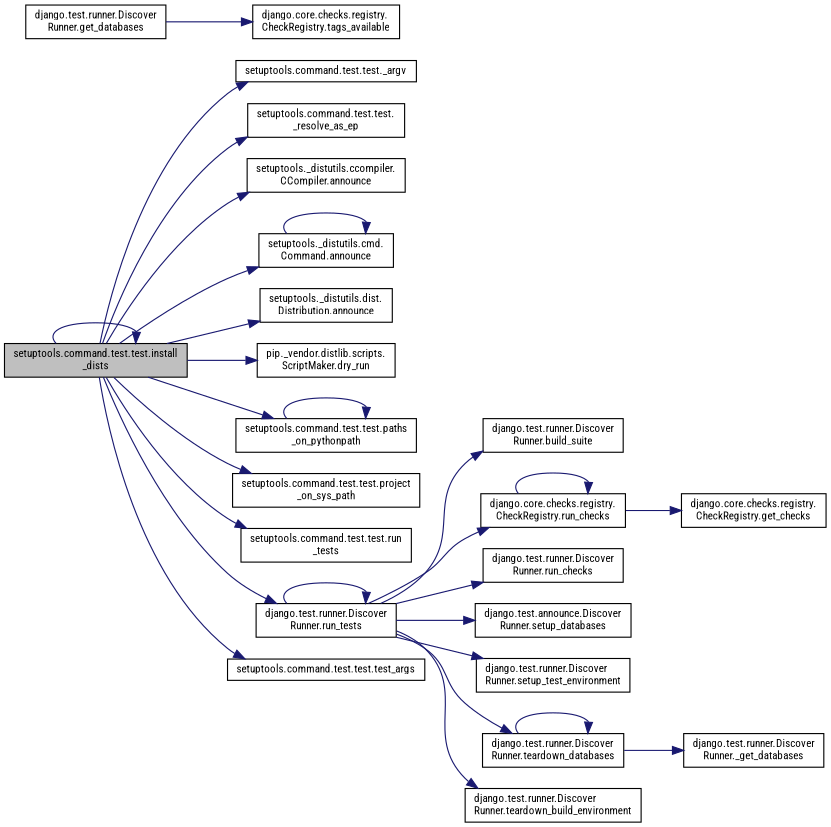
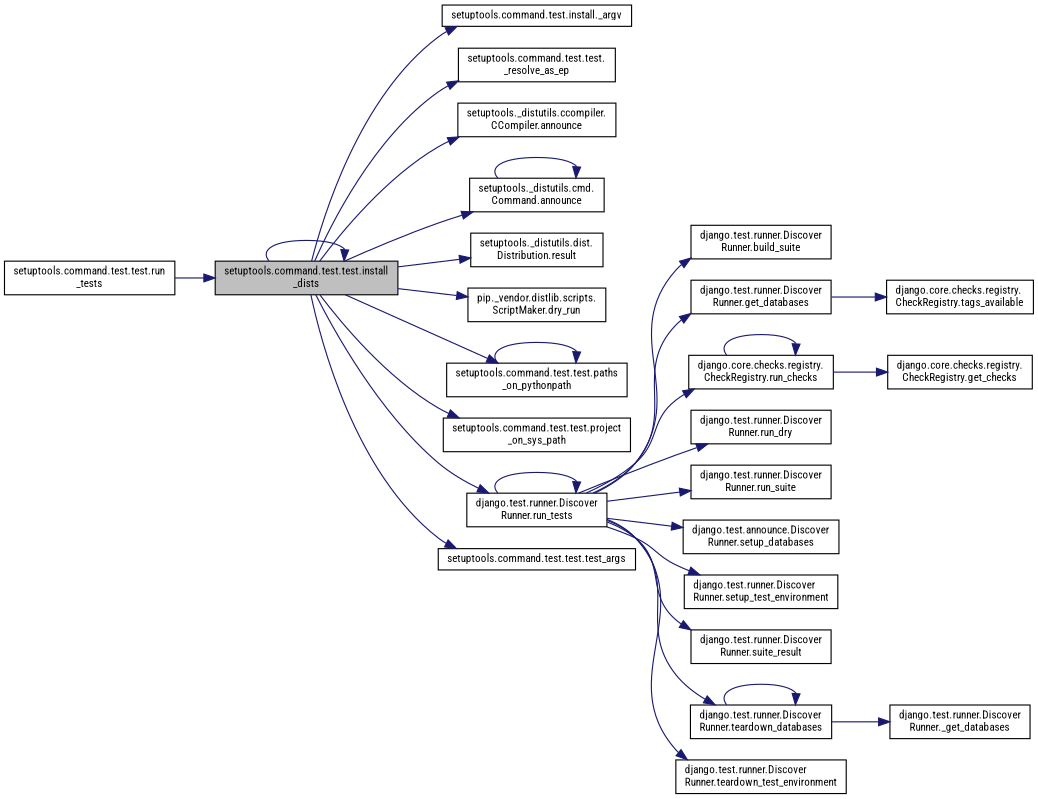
(326, 71) -> (537, 16)
(326, 305) -> (537, 250)
none -> (654, 416)
(163, 459) -> (189, 278)
none -> (761, 482)
(553, 565) -> (761, 427)
none -> (761, 647)
(553, 805) -> (761, 777)
